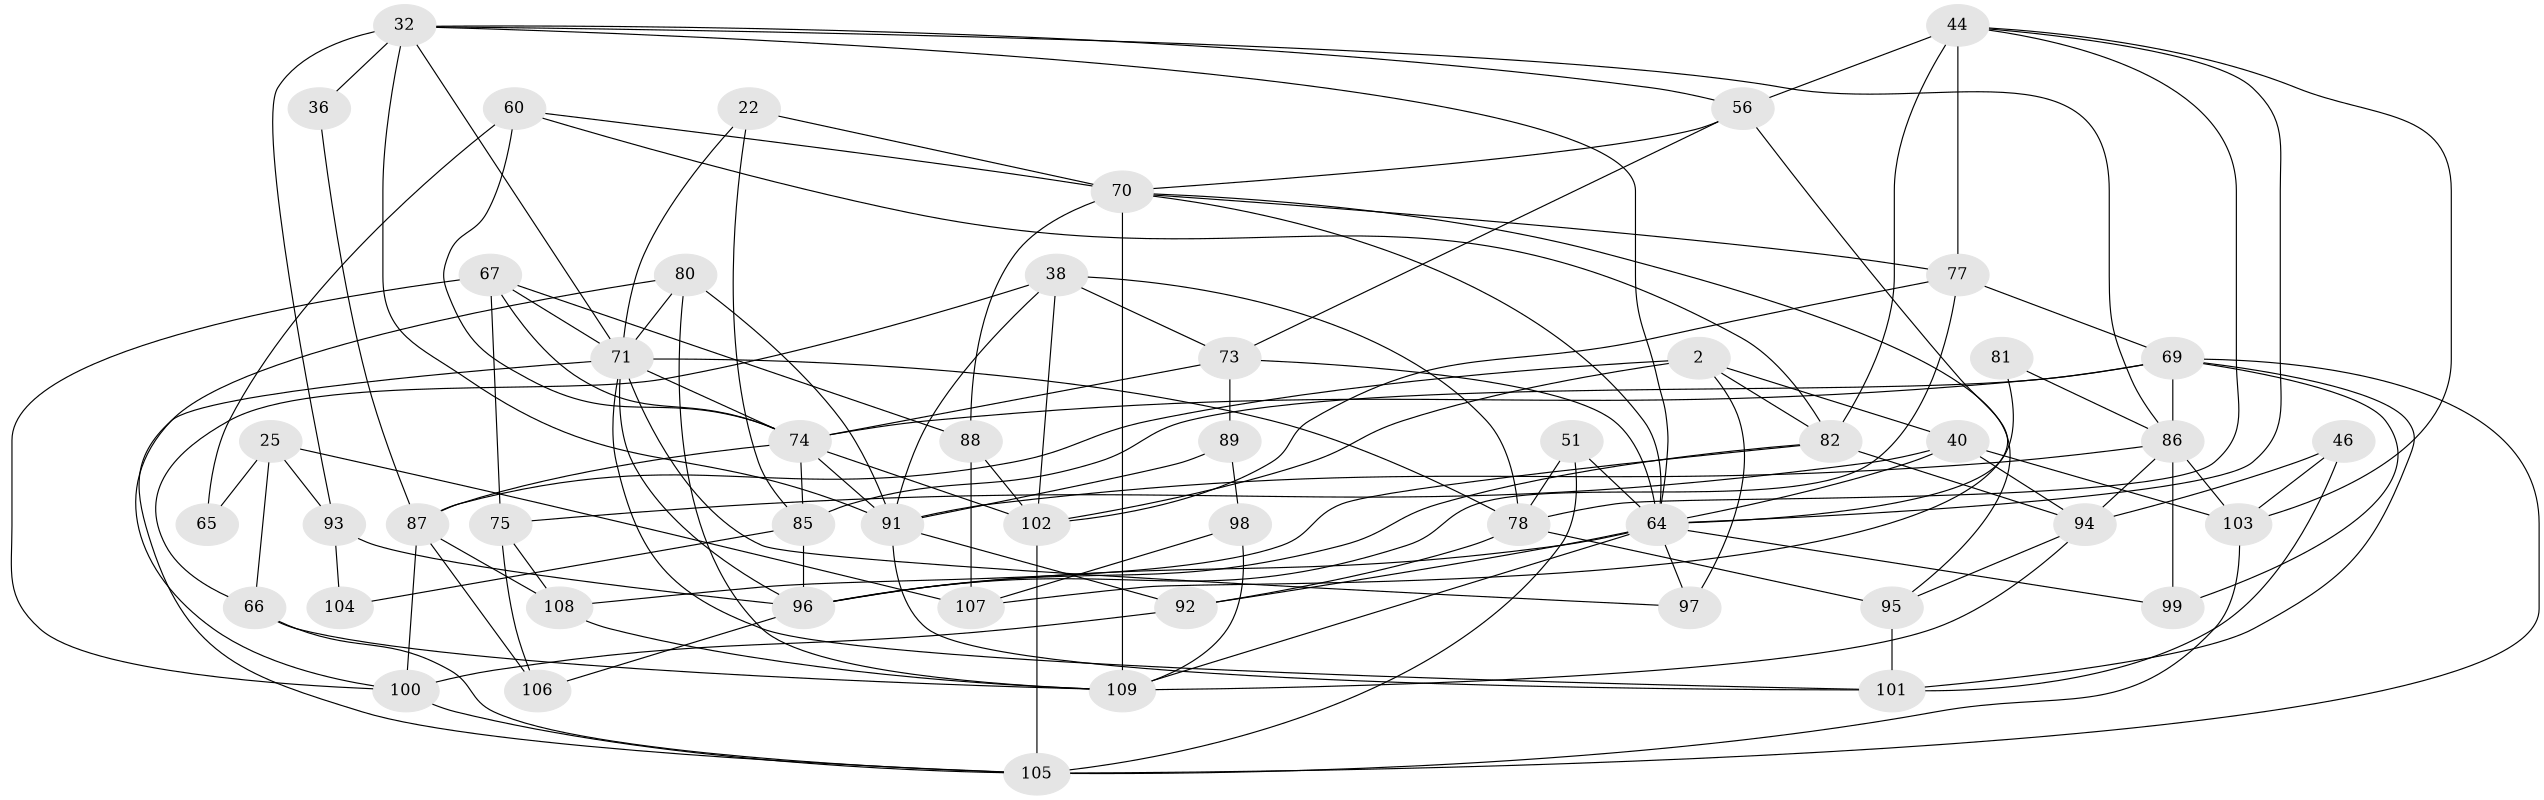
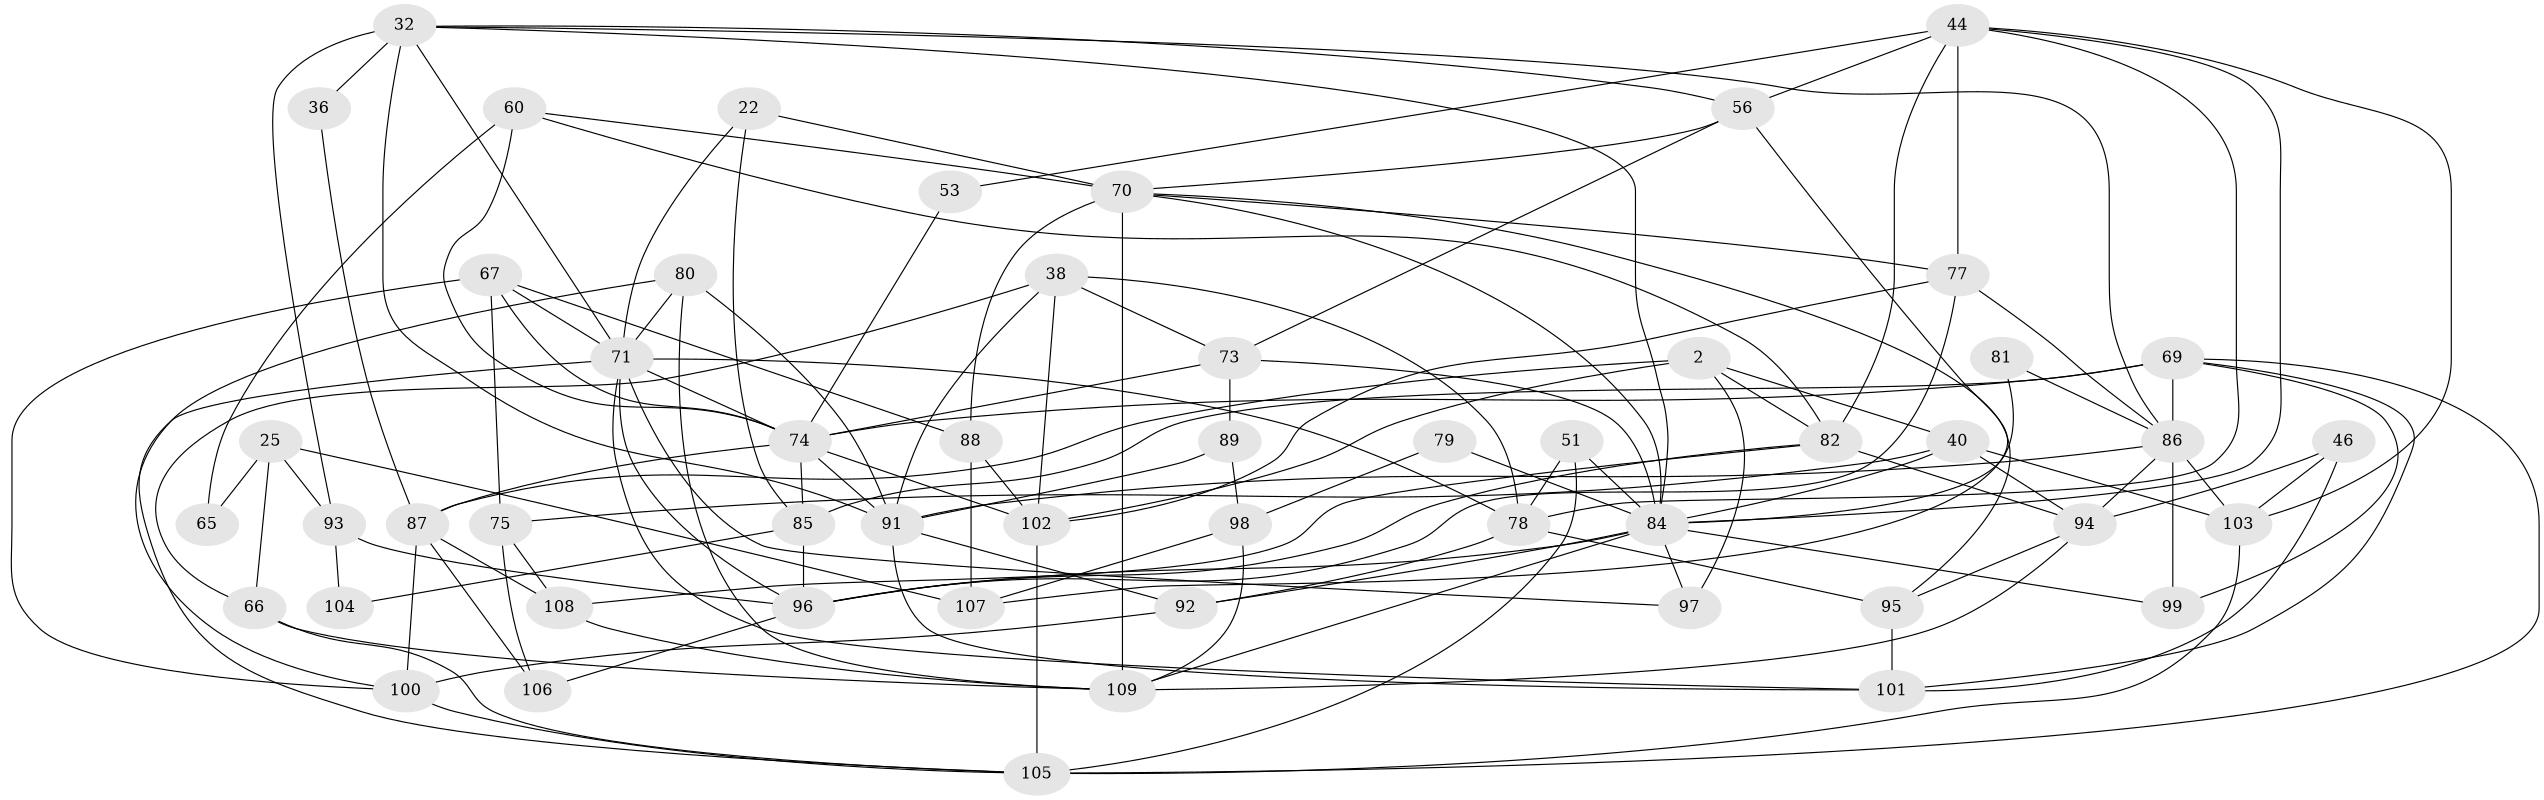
none -> (950, 192)
(2066, 317) -> (2067, 357)
none -> (1445, 441)
(1657, 525) -> (1657, 525)
